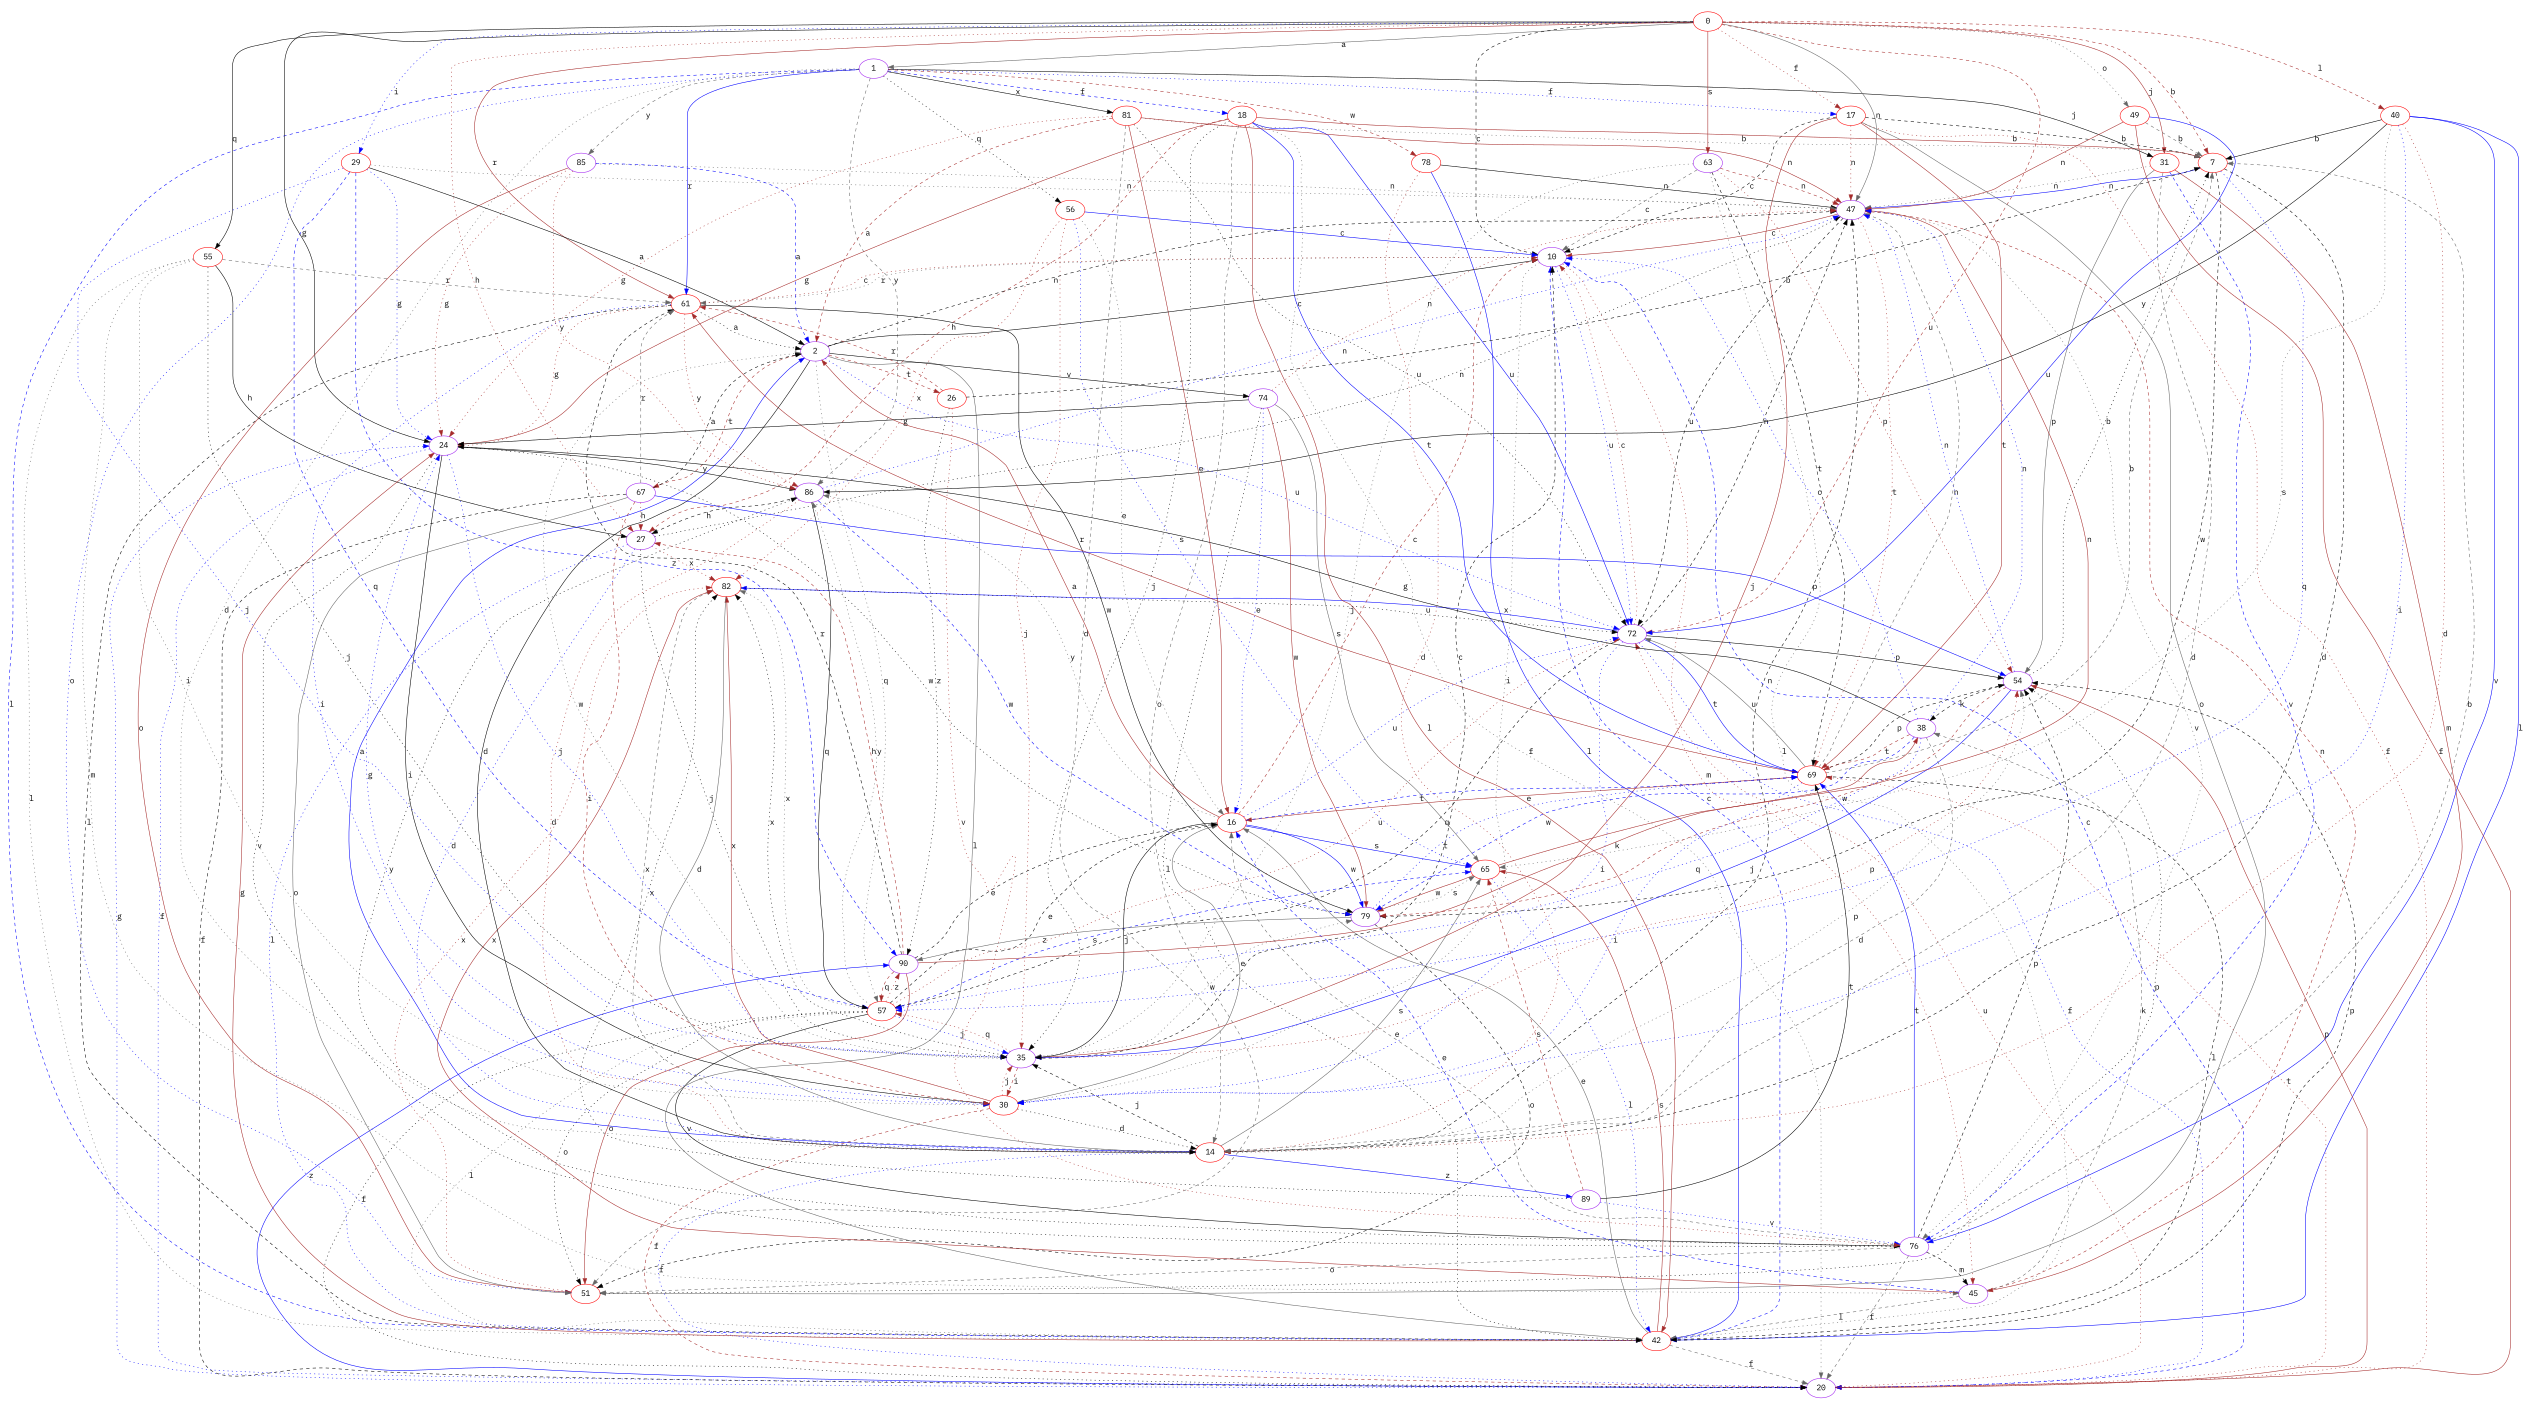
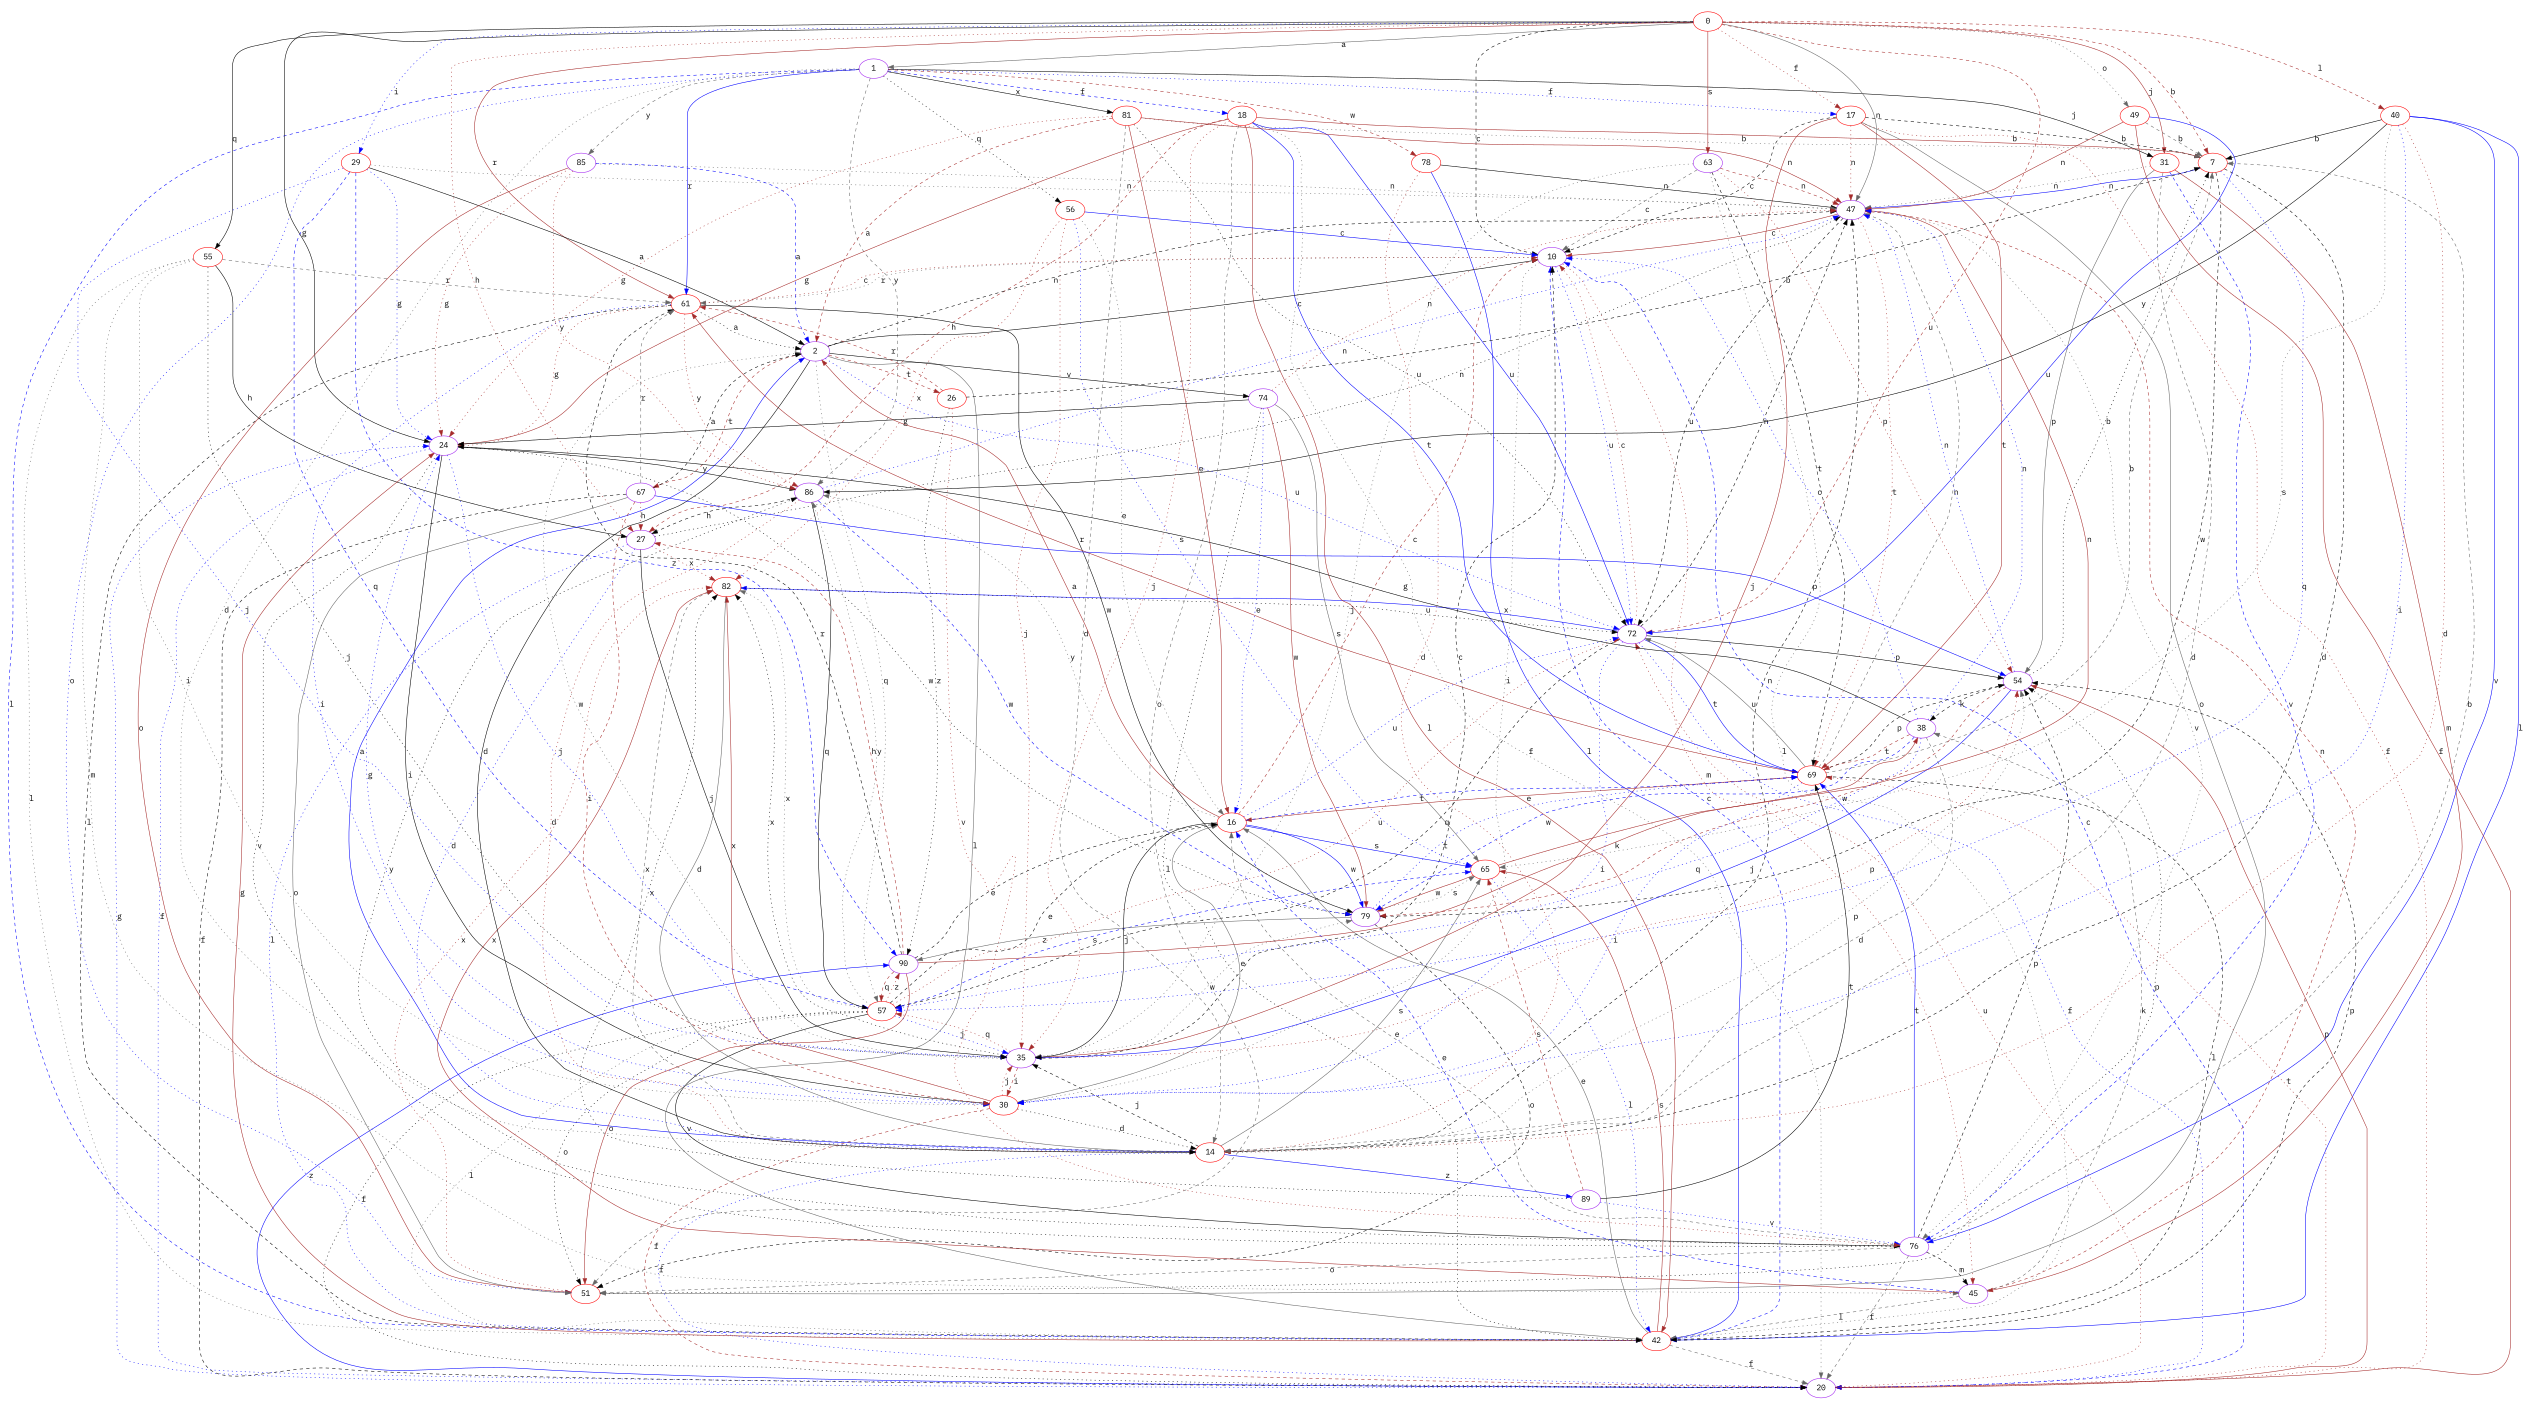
(1146, 591) -> (1146, 591)
(740, 884) -> (740, 884)
